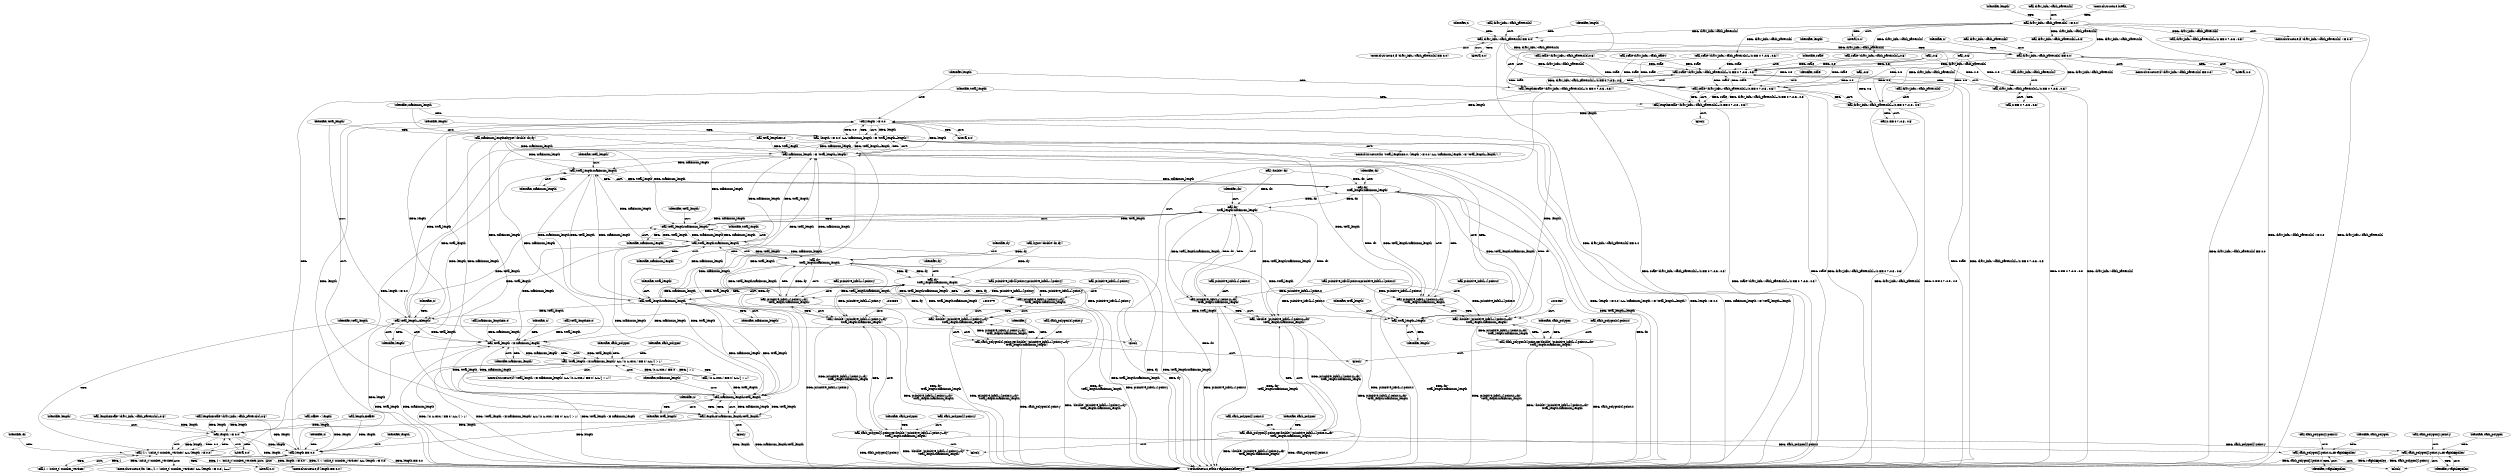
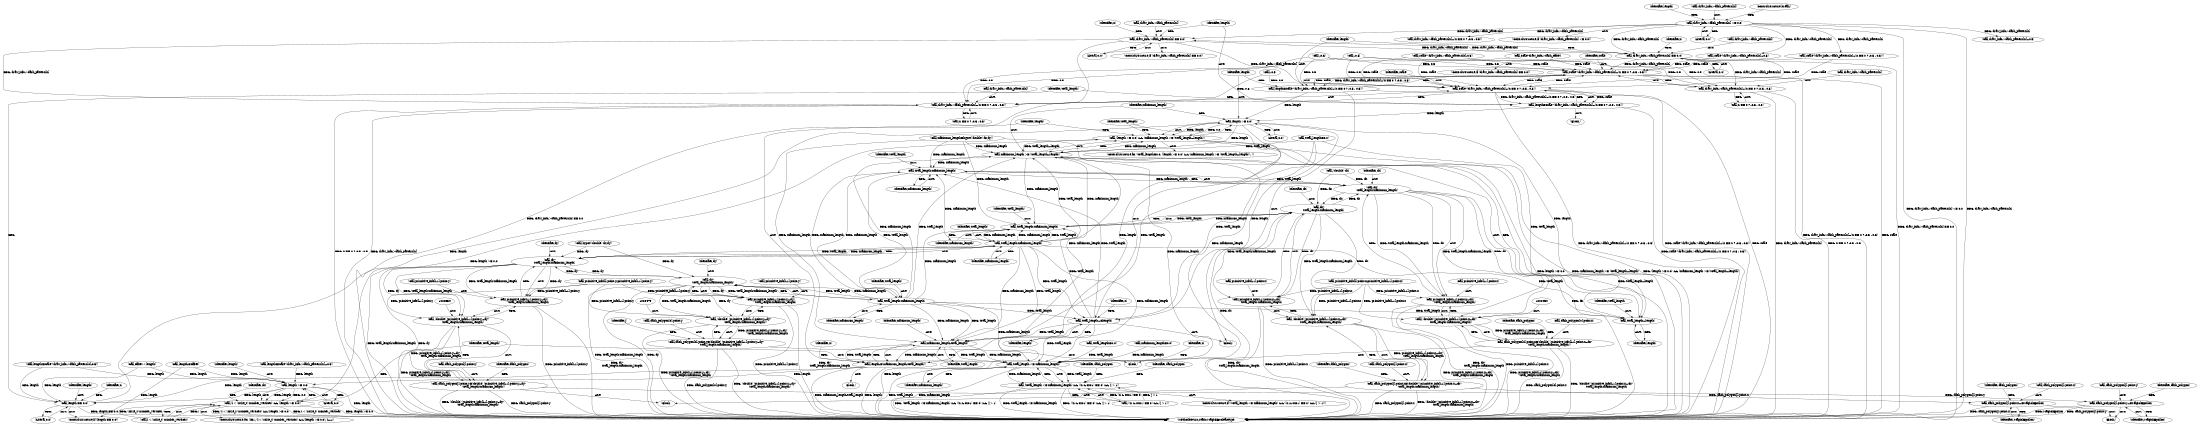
(731, 387) -> (1033, 334)
(348, 443) -> (142, 393)
